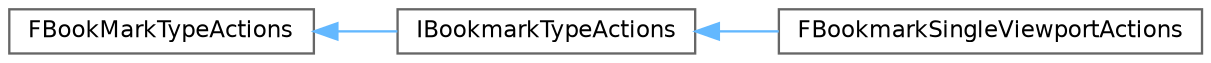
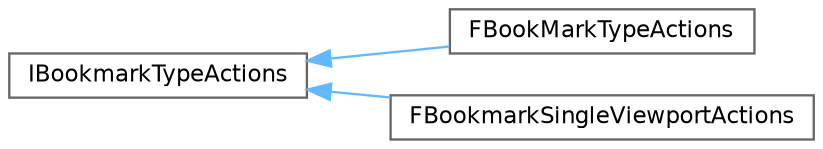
(367, 31) -> (390, 52)
